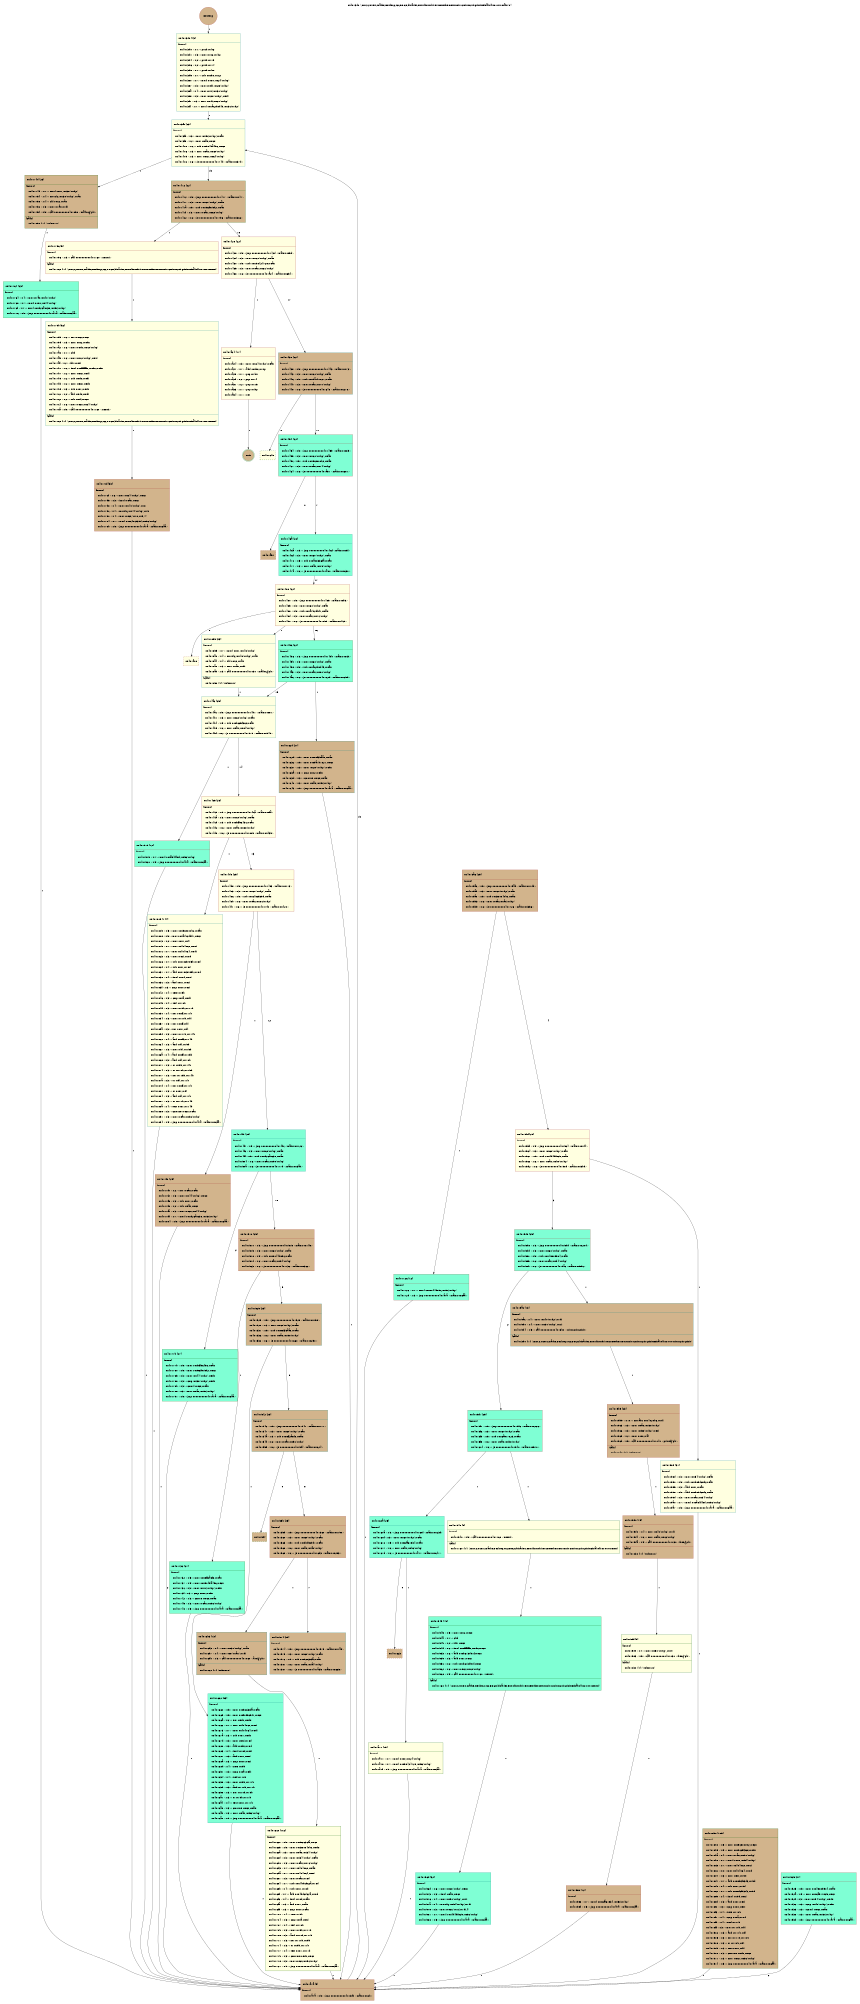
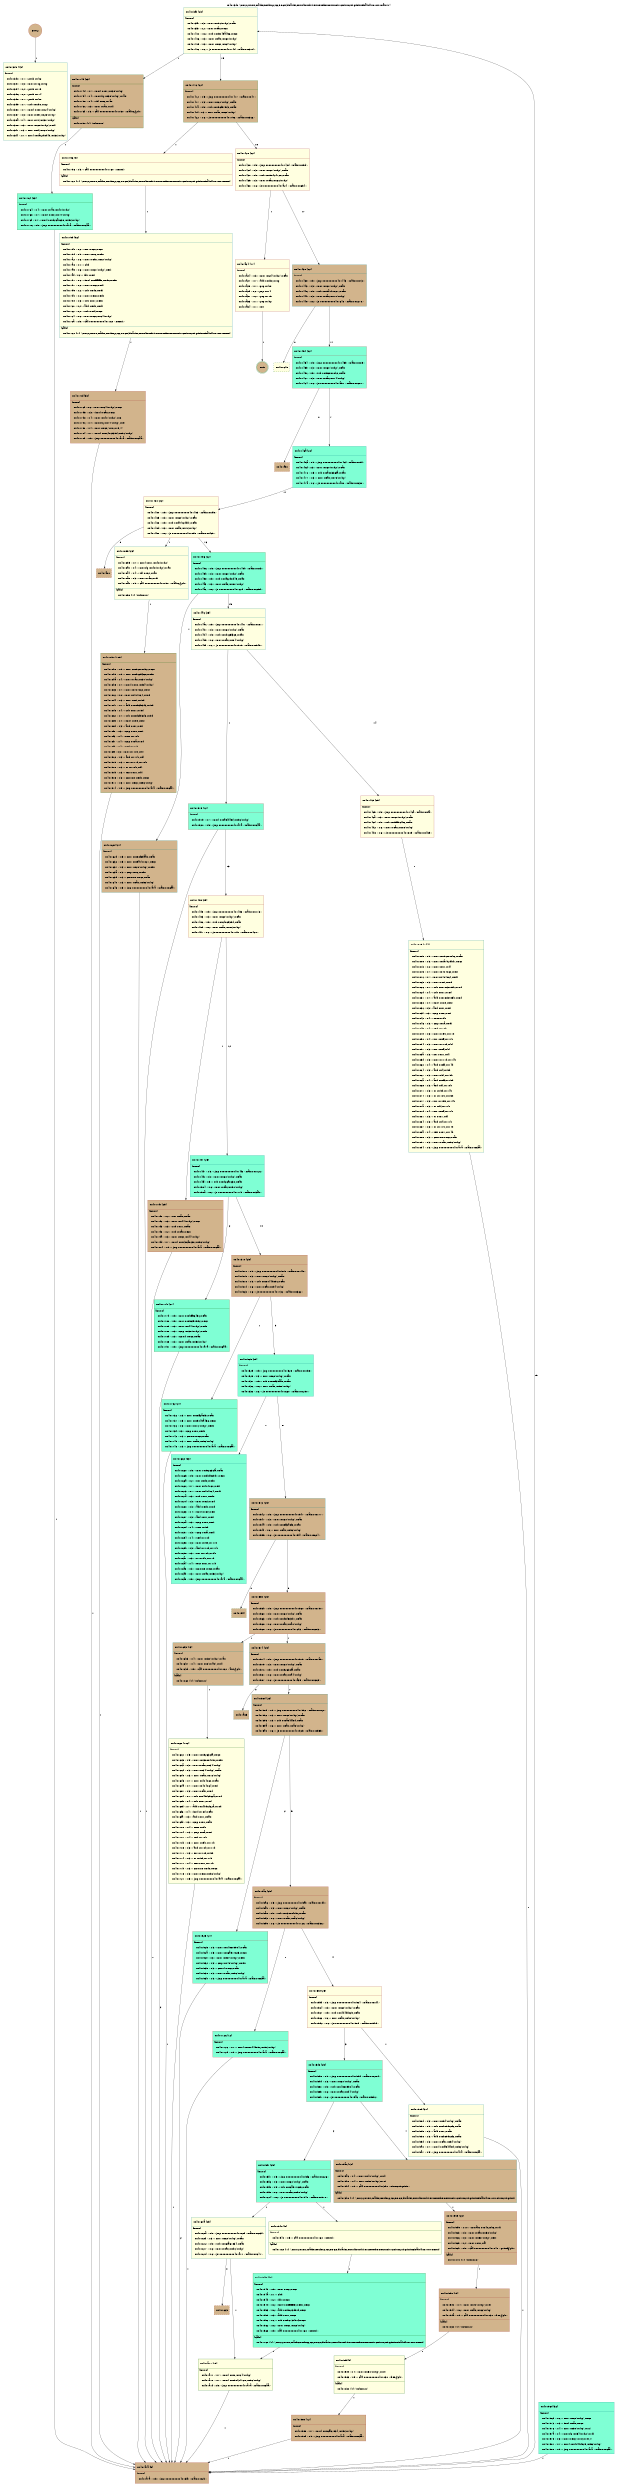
(208, 16) -> (35, 30)
(208, 115) -> none
(191, 661) -> (104, 573)
(239, 691) -> (147, 626)
(247, 853) -> (226, 862)
(284, 1325) -> (276, 1376)
(407, 1537) -> (229, 2238)
none -> (241, 1715)
none -> (290, 1715)
(483, 1781) -> (271, 2353)
(236, 1920) -> none
